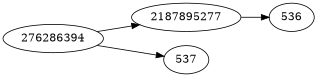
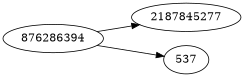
(186, 17) -> (186, 17)
(292, 17) -> none
(53, 39) -> (53, 39)
